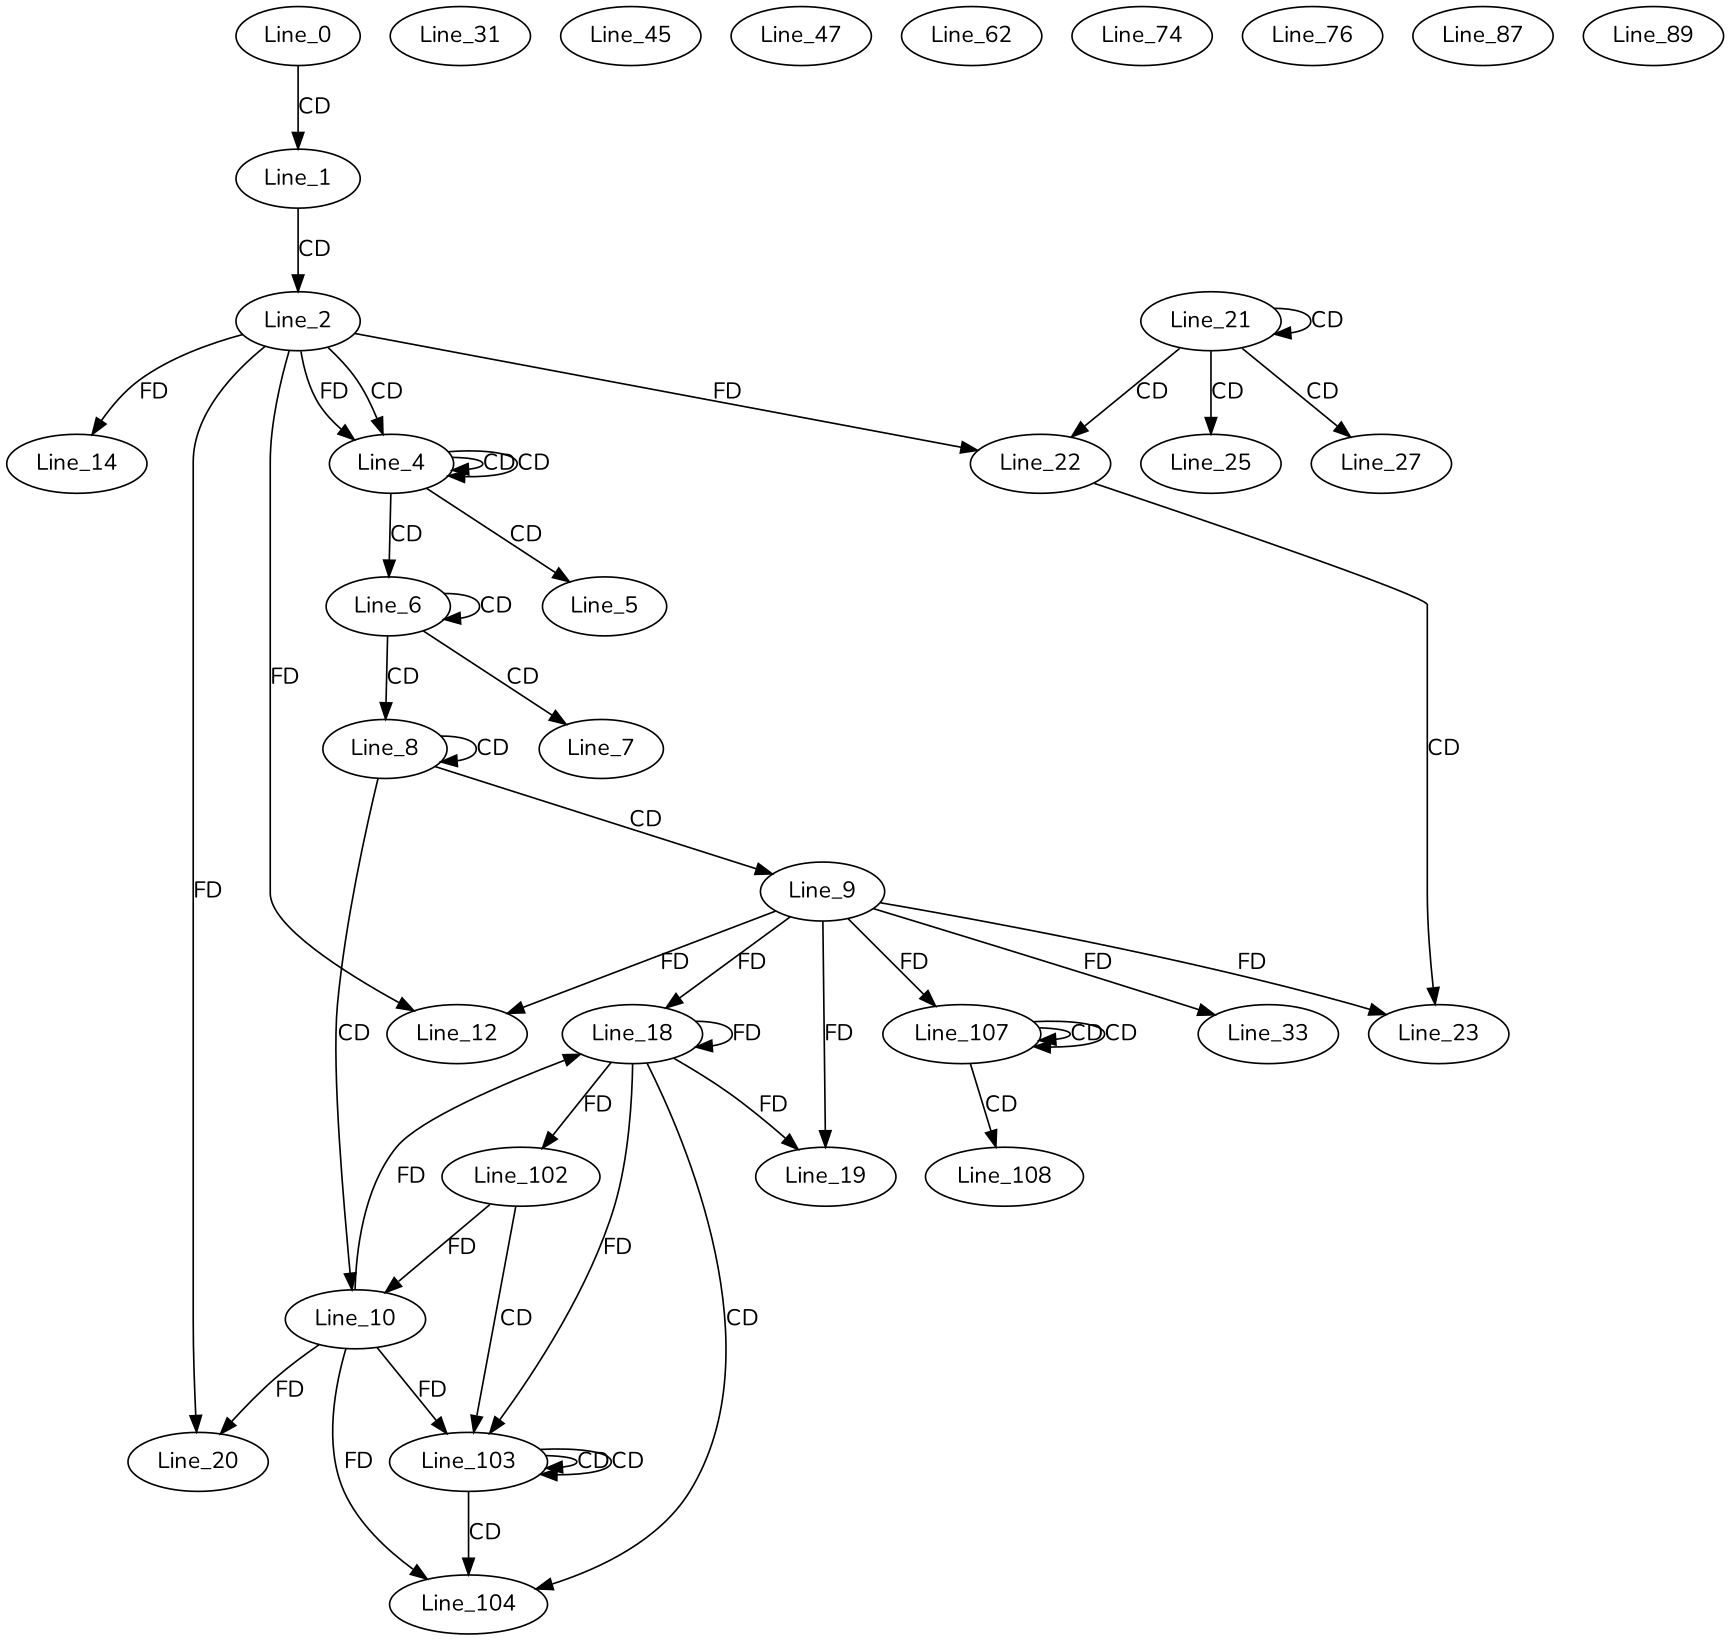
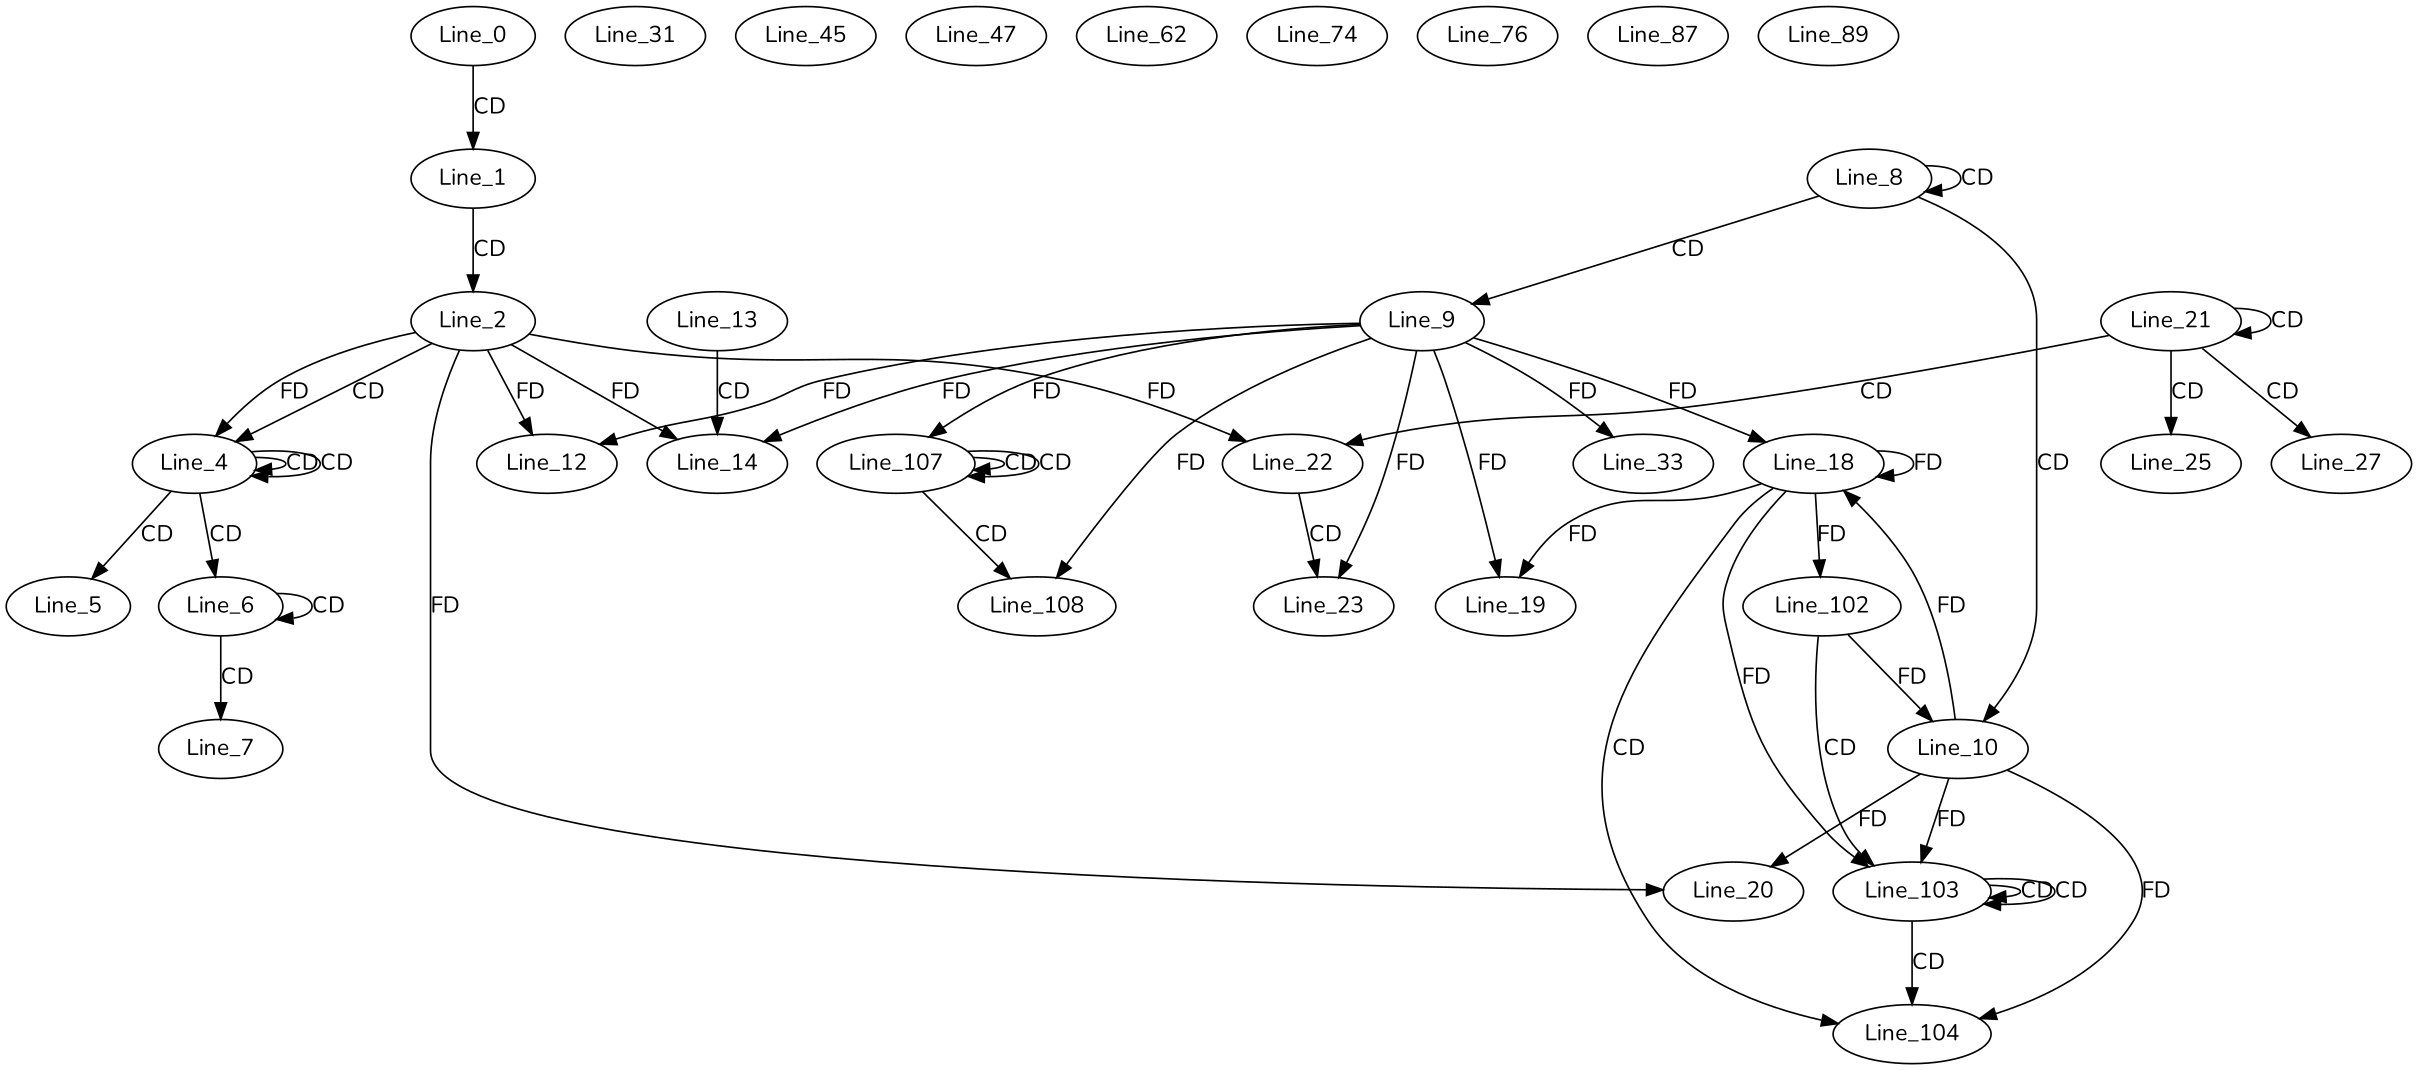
none -> (717, 321)
none -> (1065, 356)
none -> (1212, 410)
(387, 669) -> none
